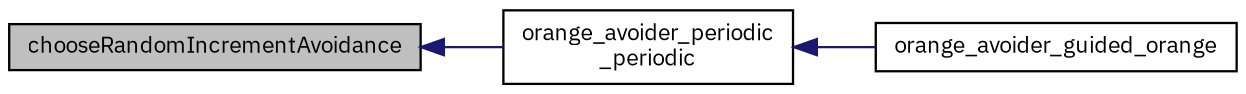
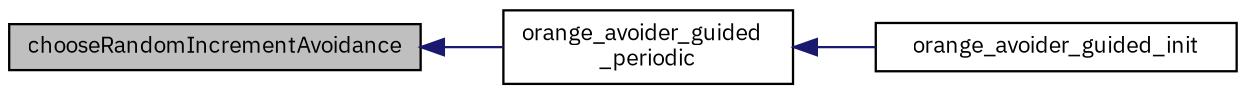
(648, 47) -> (648, 47)
(1056, 47) -> (1056, 47)
